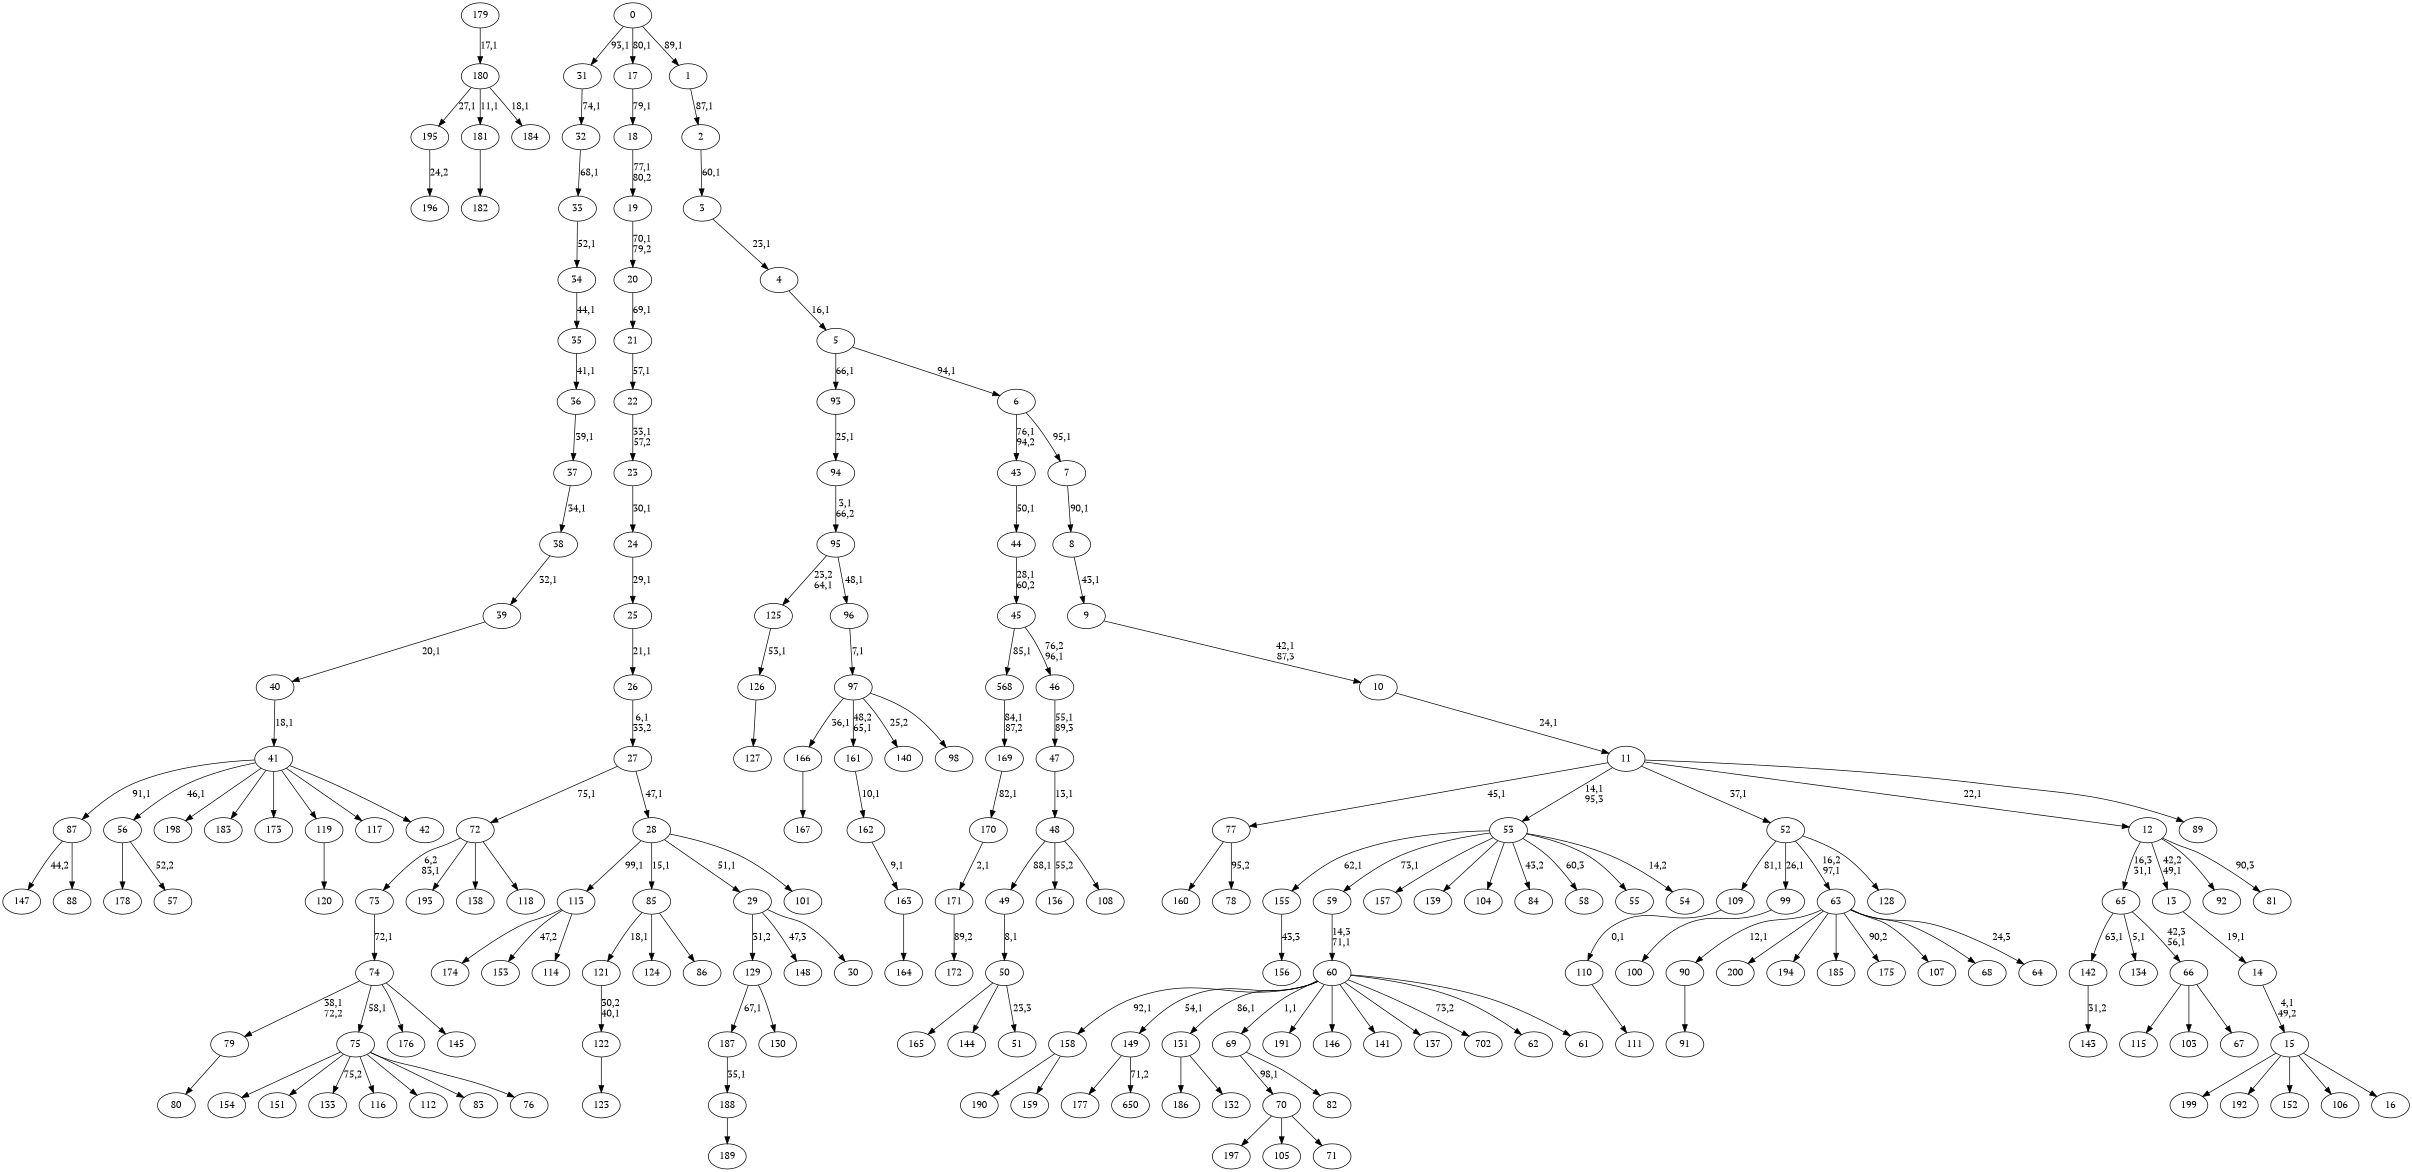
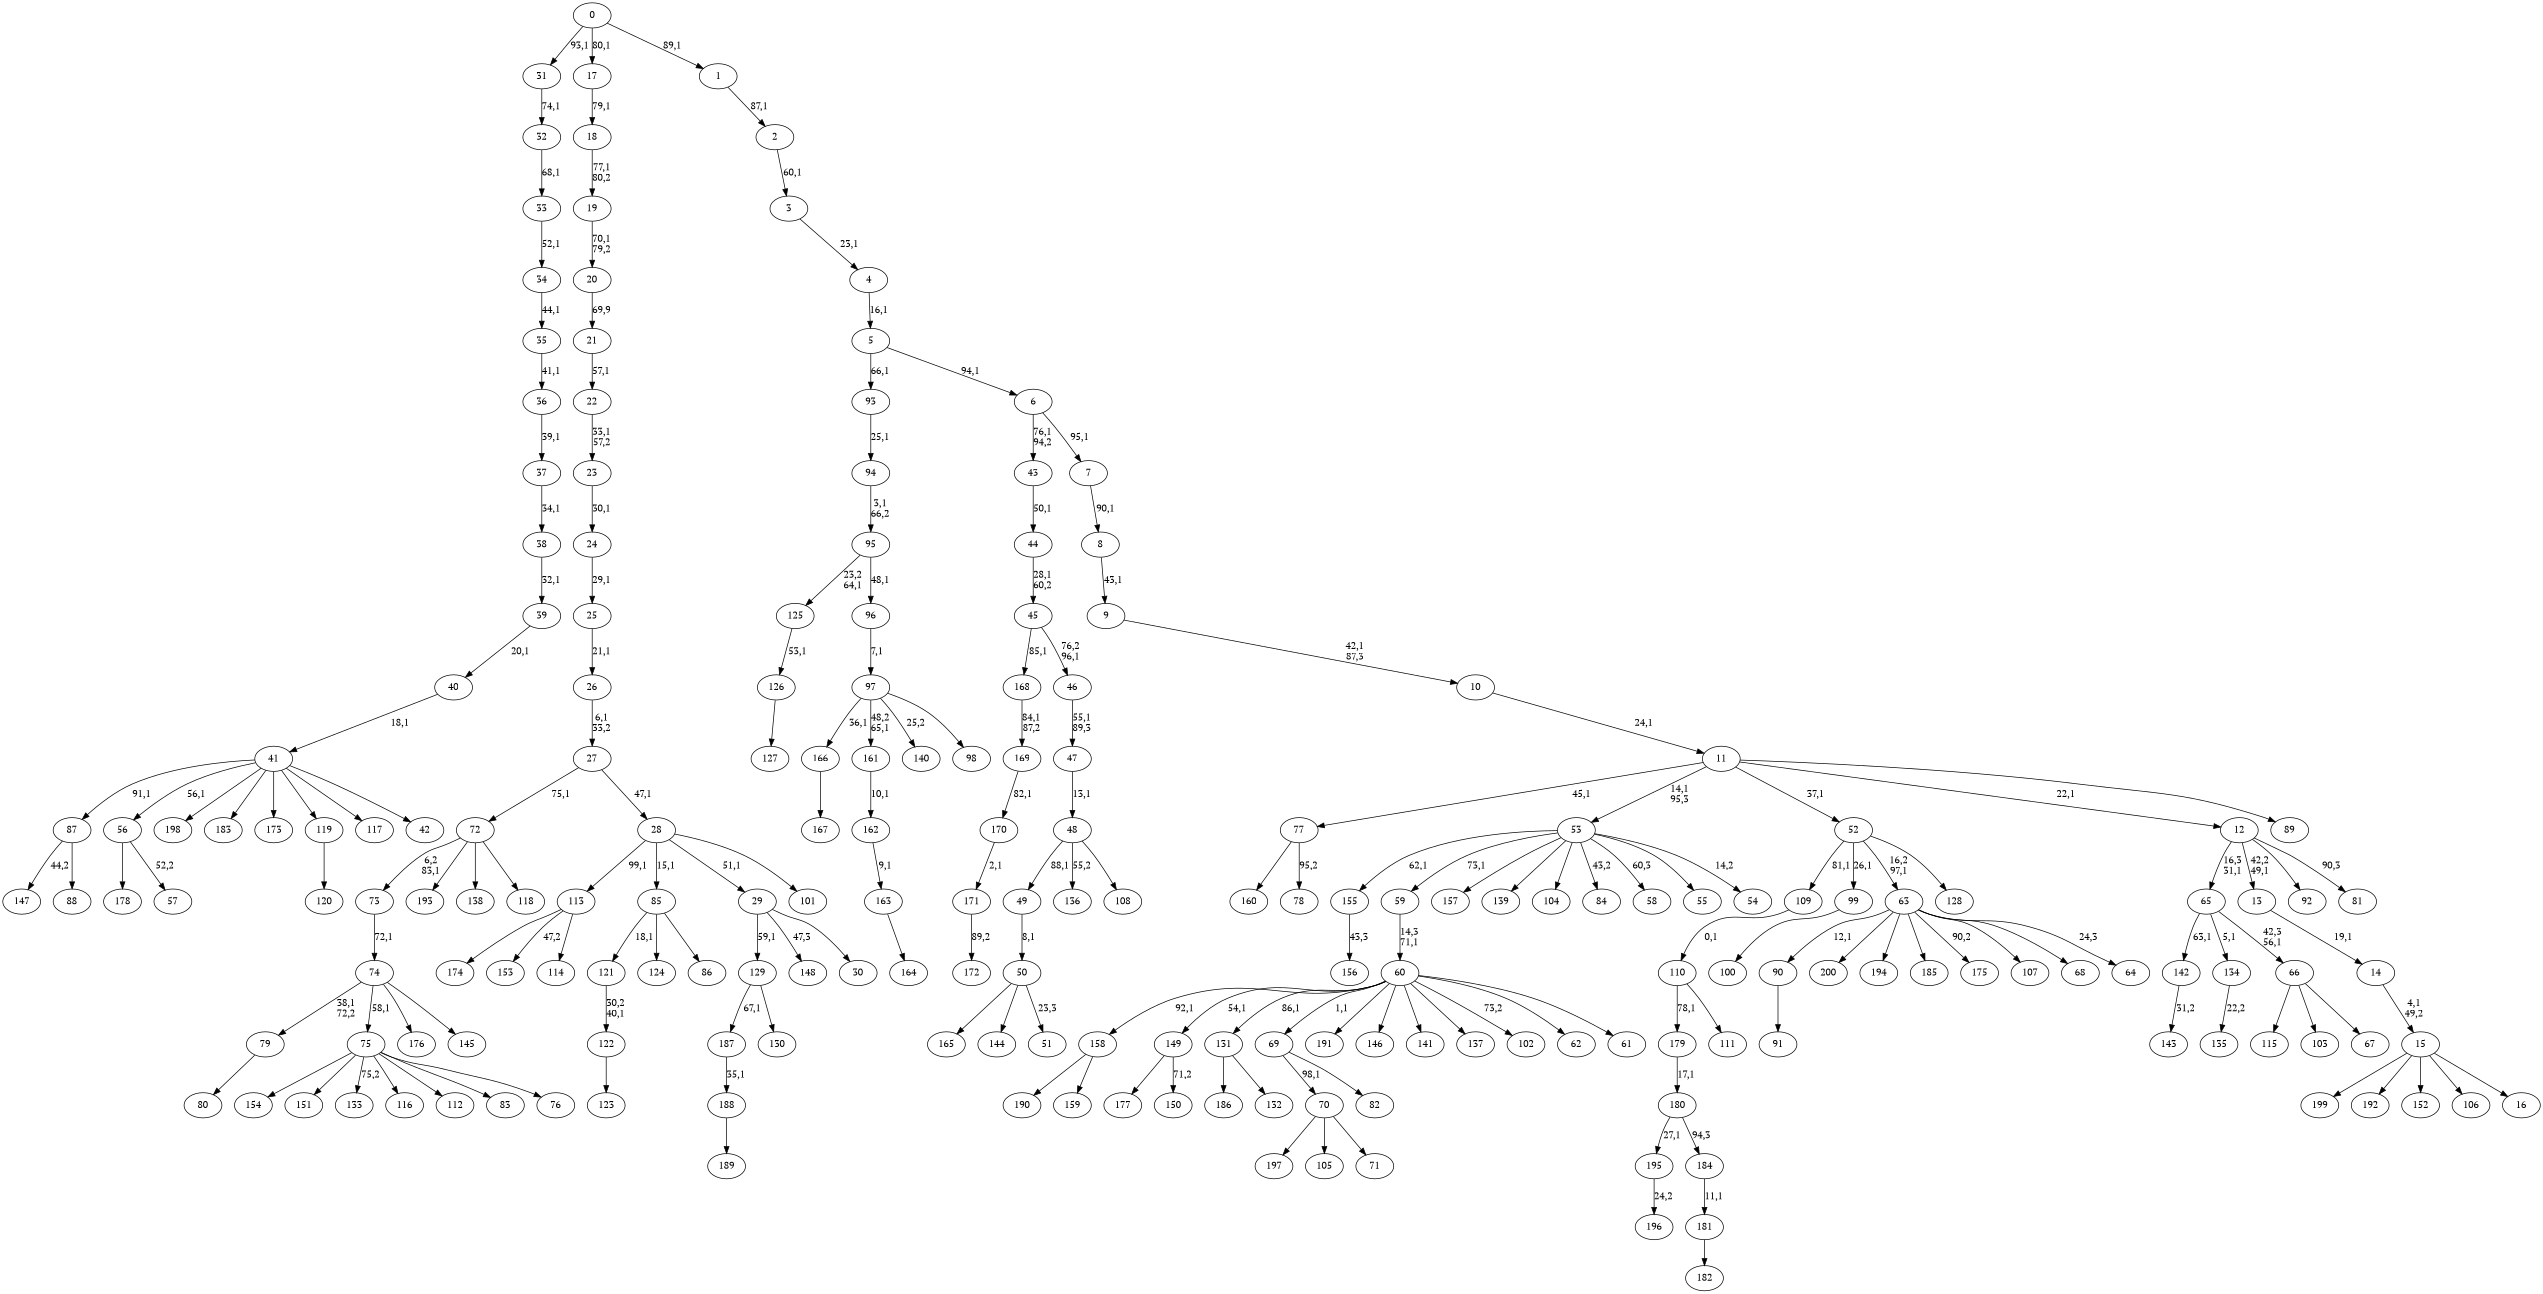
(480, 103) -> (1704, 1193)
(520, 107) -> (1701, 1136)
(642, 310) -> (602, 310)
(1004, 687) -> (1022, 687)
(196, 794) -> (196, 794)
(762, 937) -> (767, 937)
none -> (1677, 1005)
(1483, 1044) -> (1526, 1044)
none -> (2219, 1044)
(1130, 1105) -> (1173, 1105)
